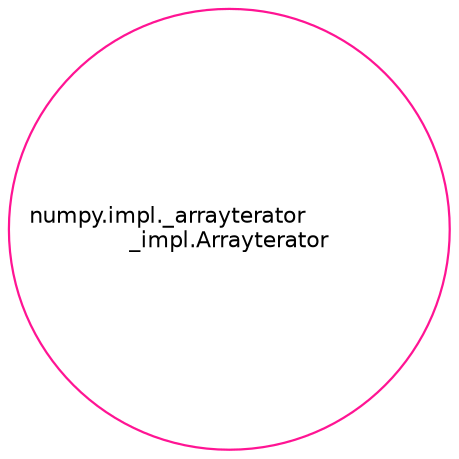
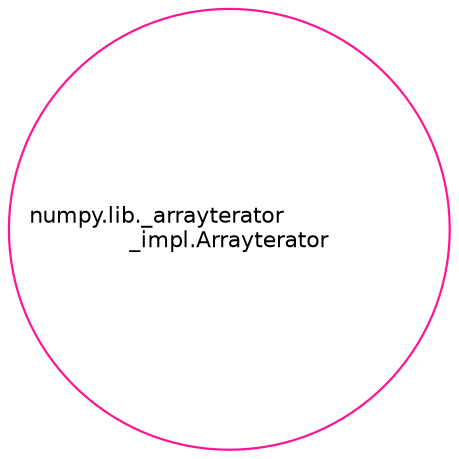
(229, 229) -> (229, 229)
